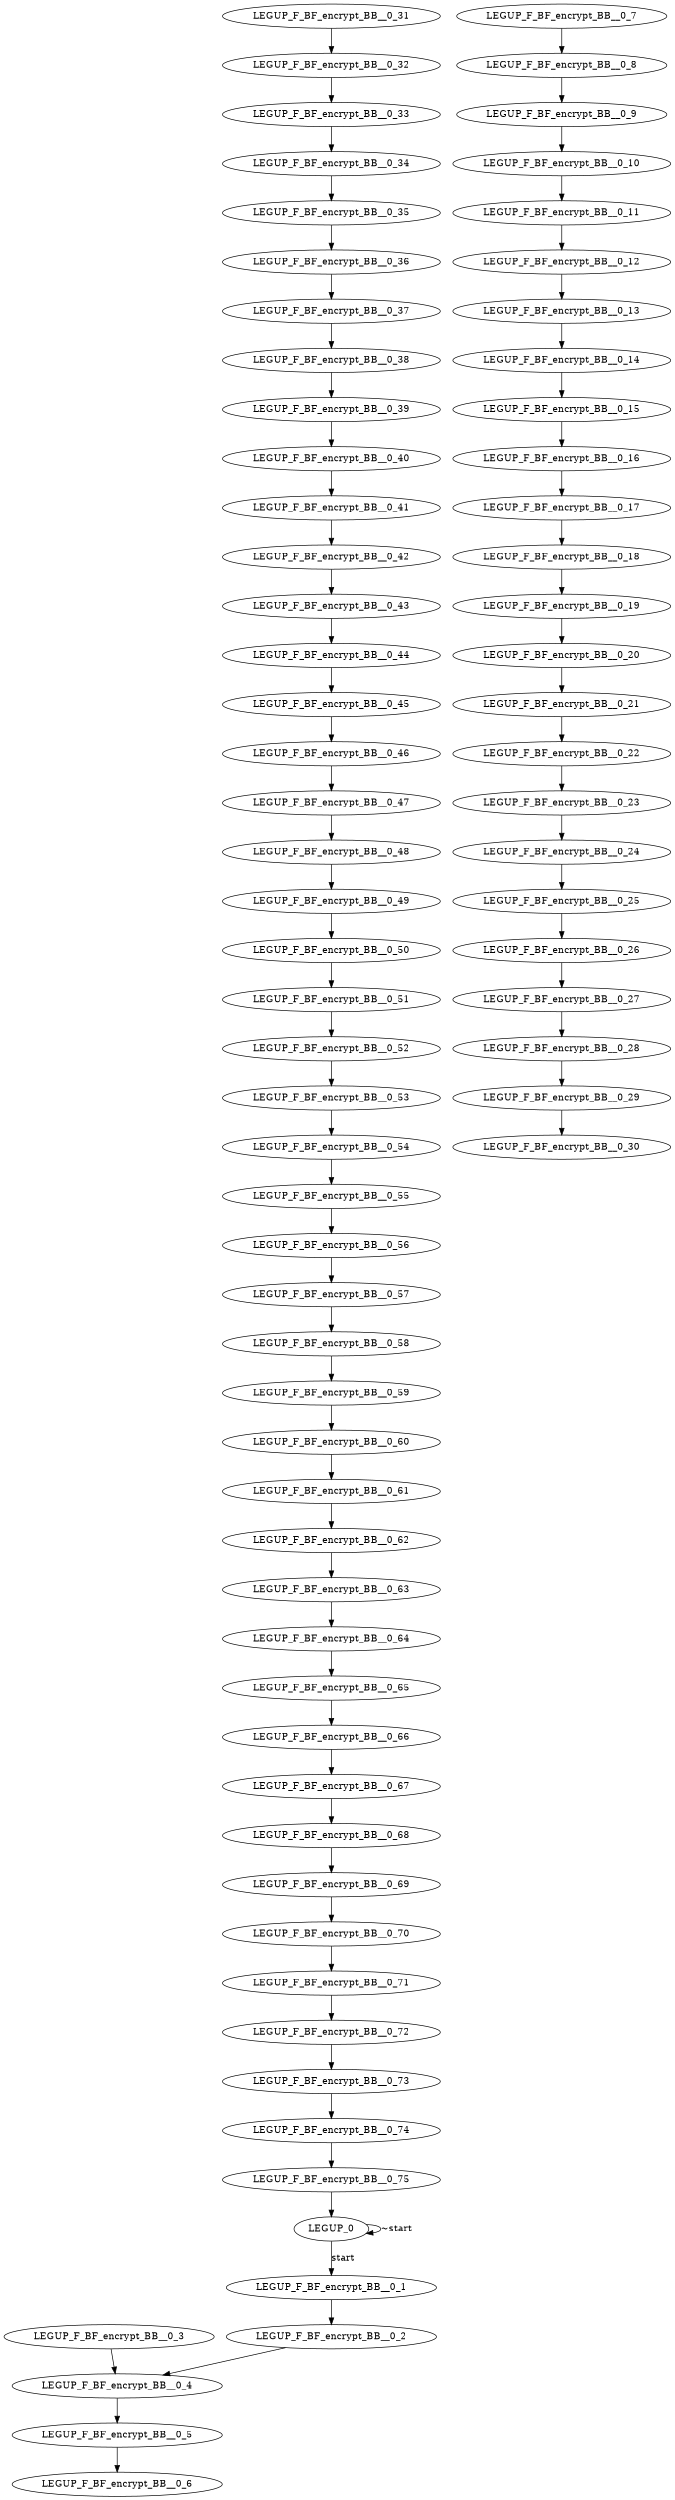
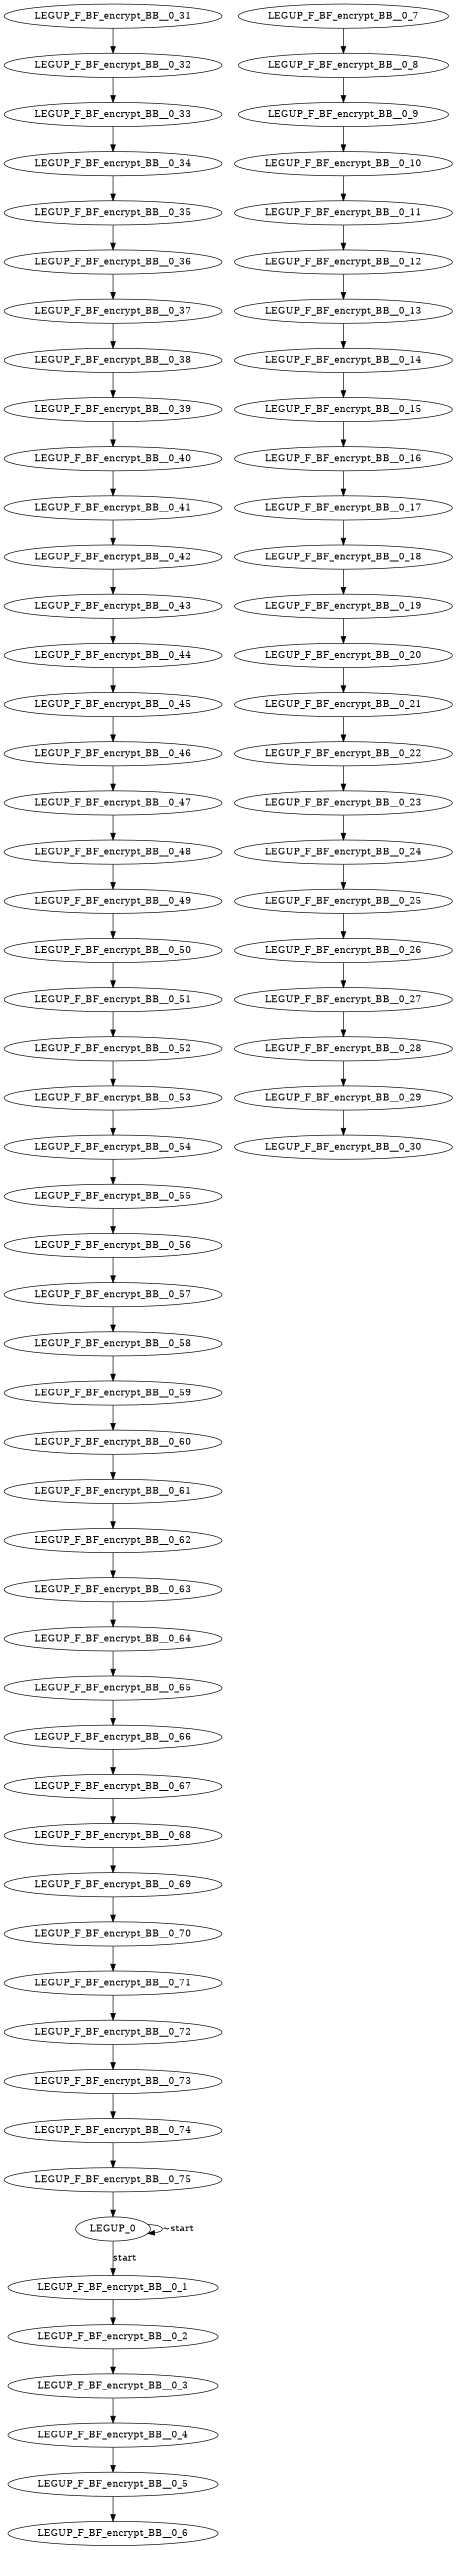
(228, 2361) -> (113, 2358)
